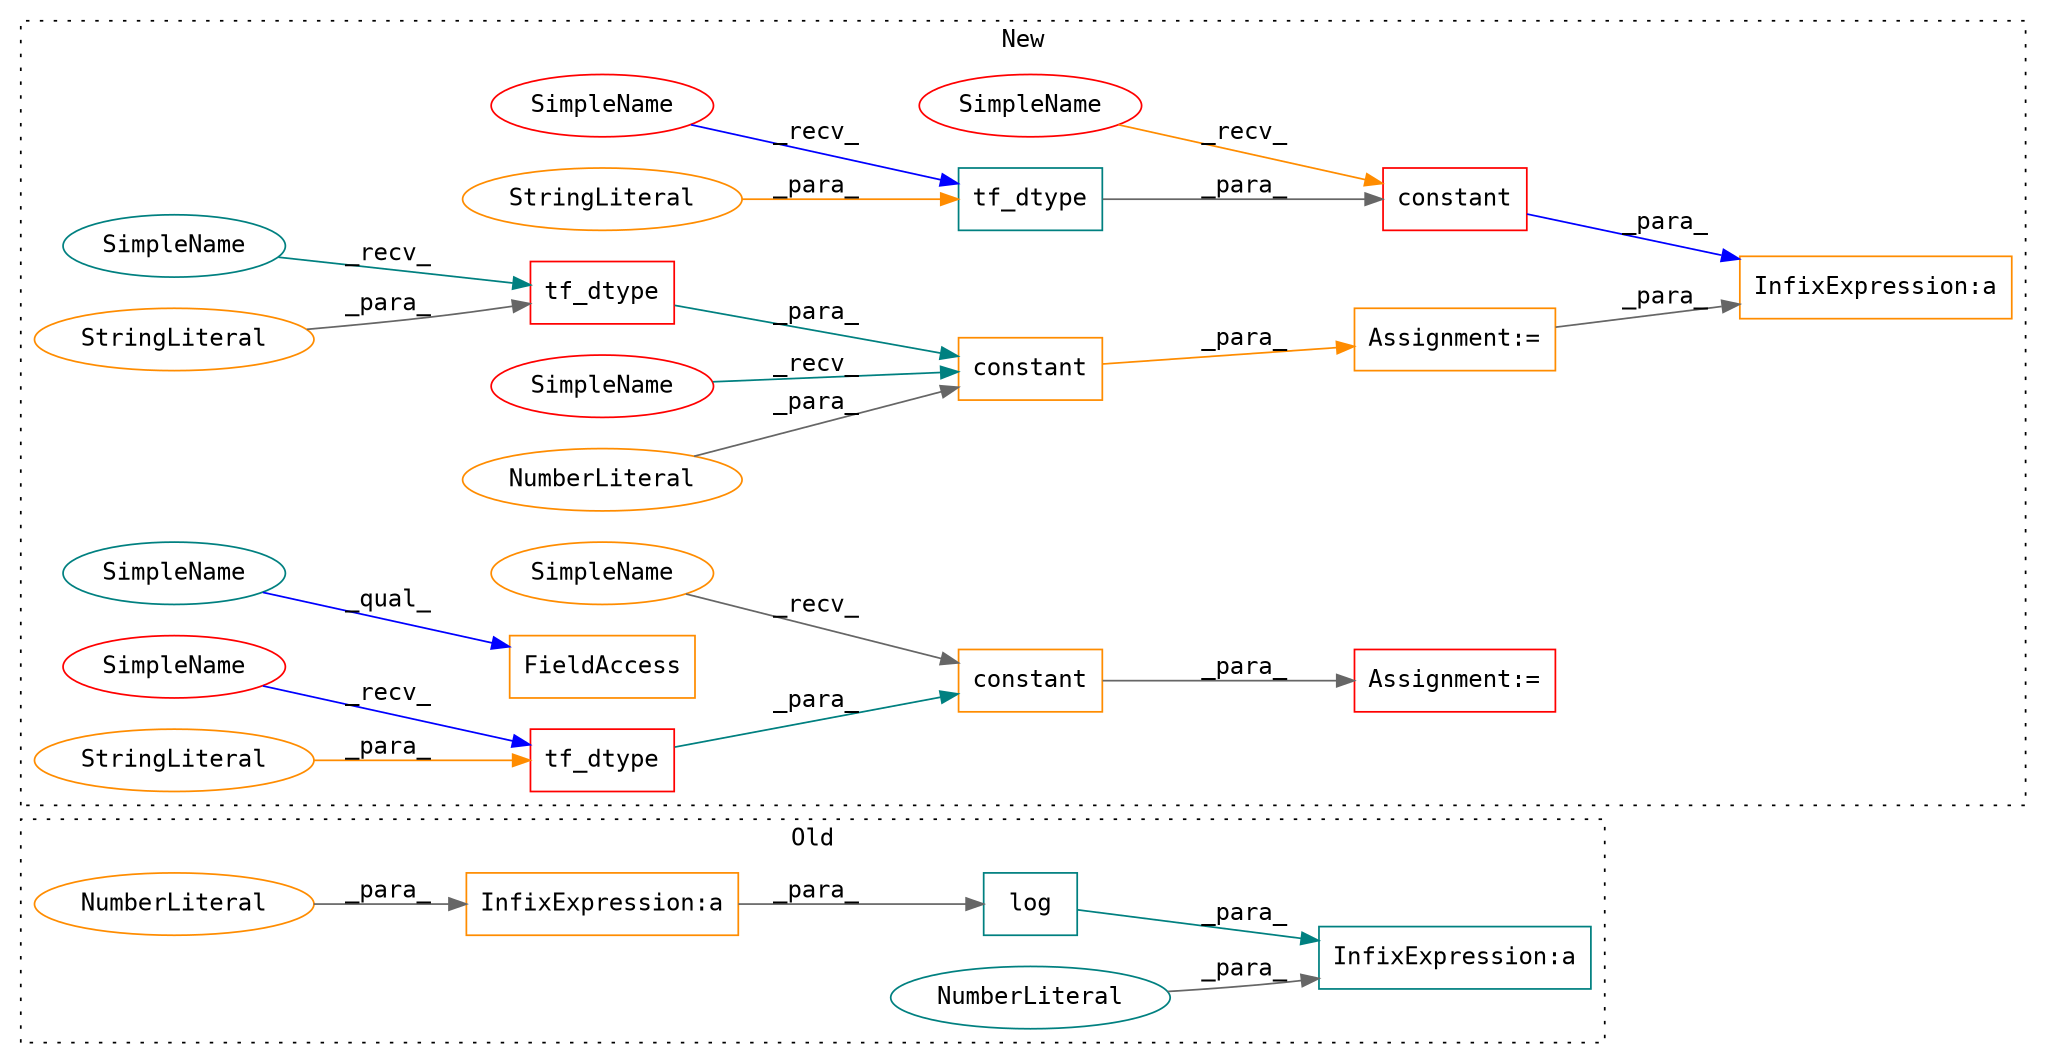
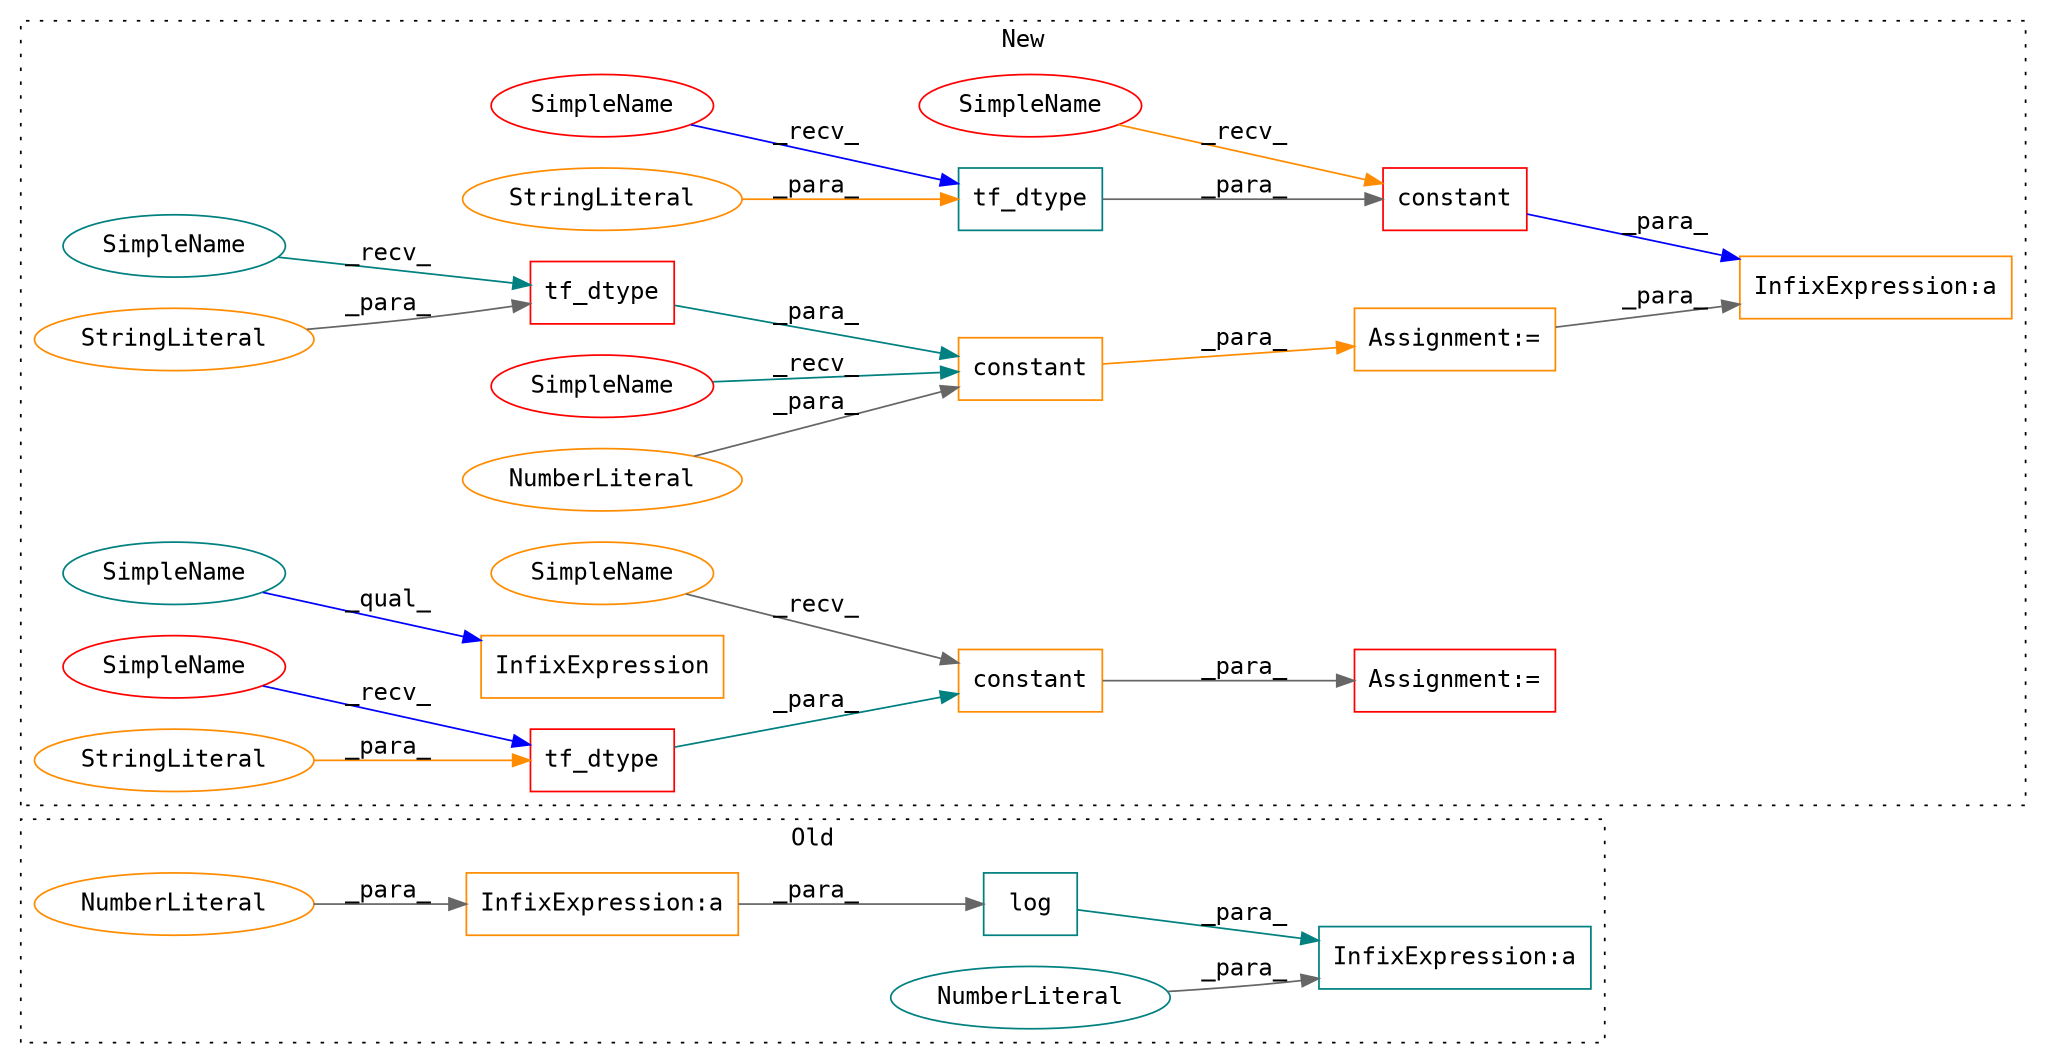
(602, 667) -> (602, 667)
